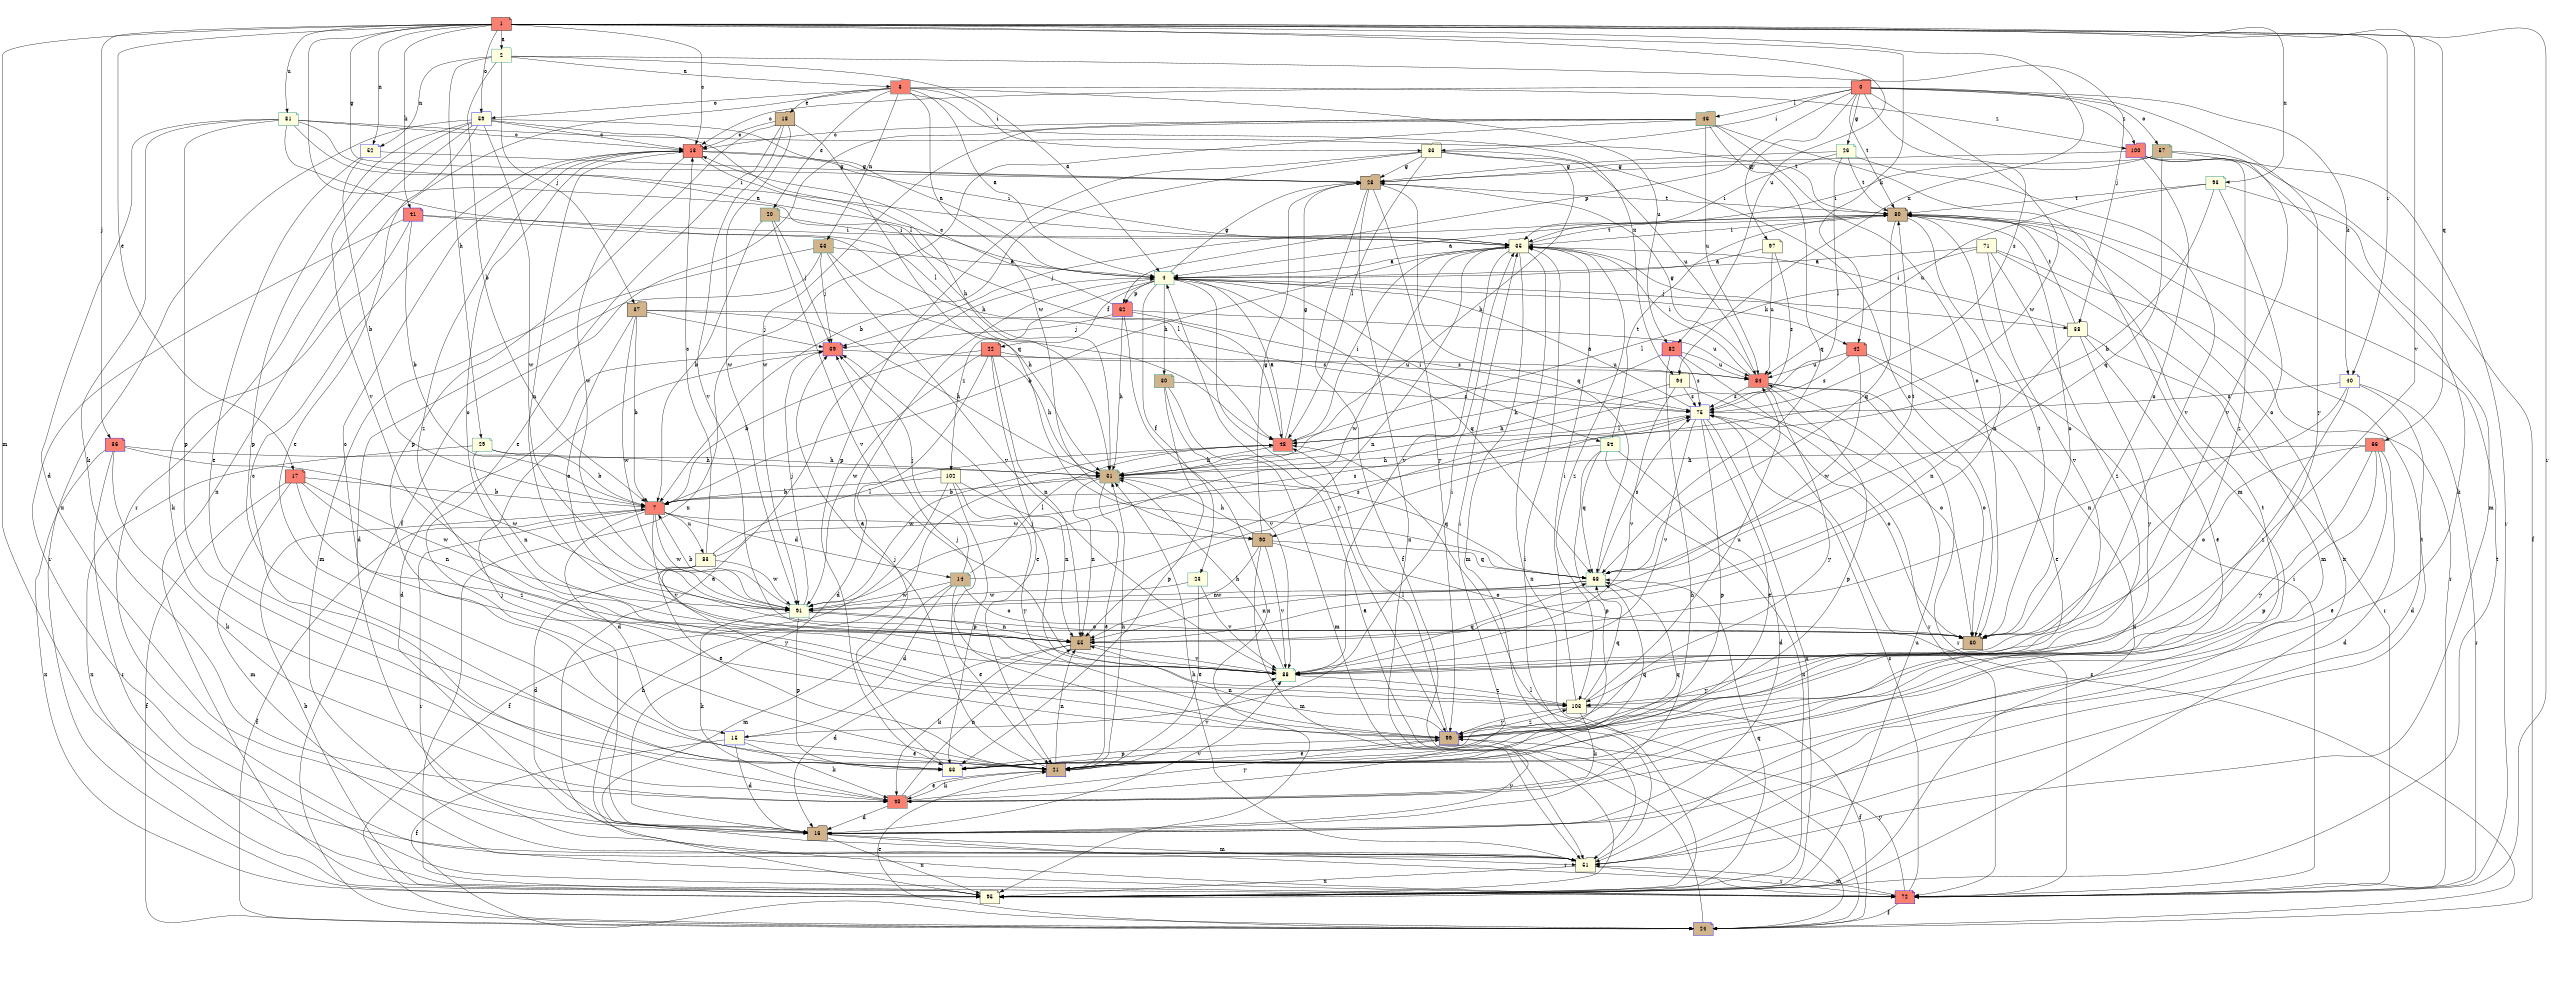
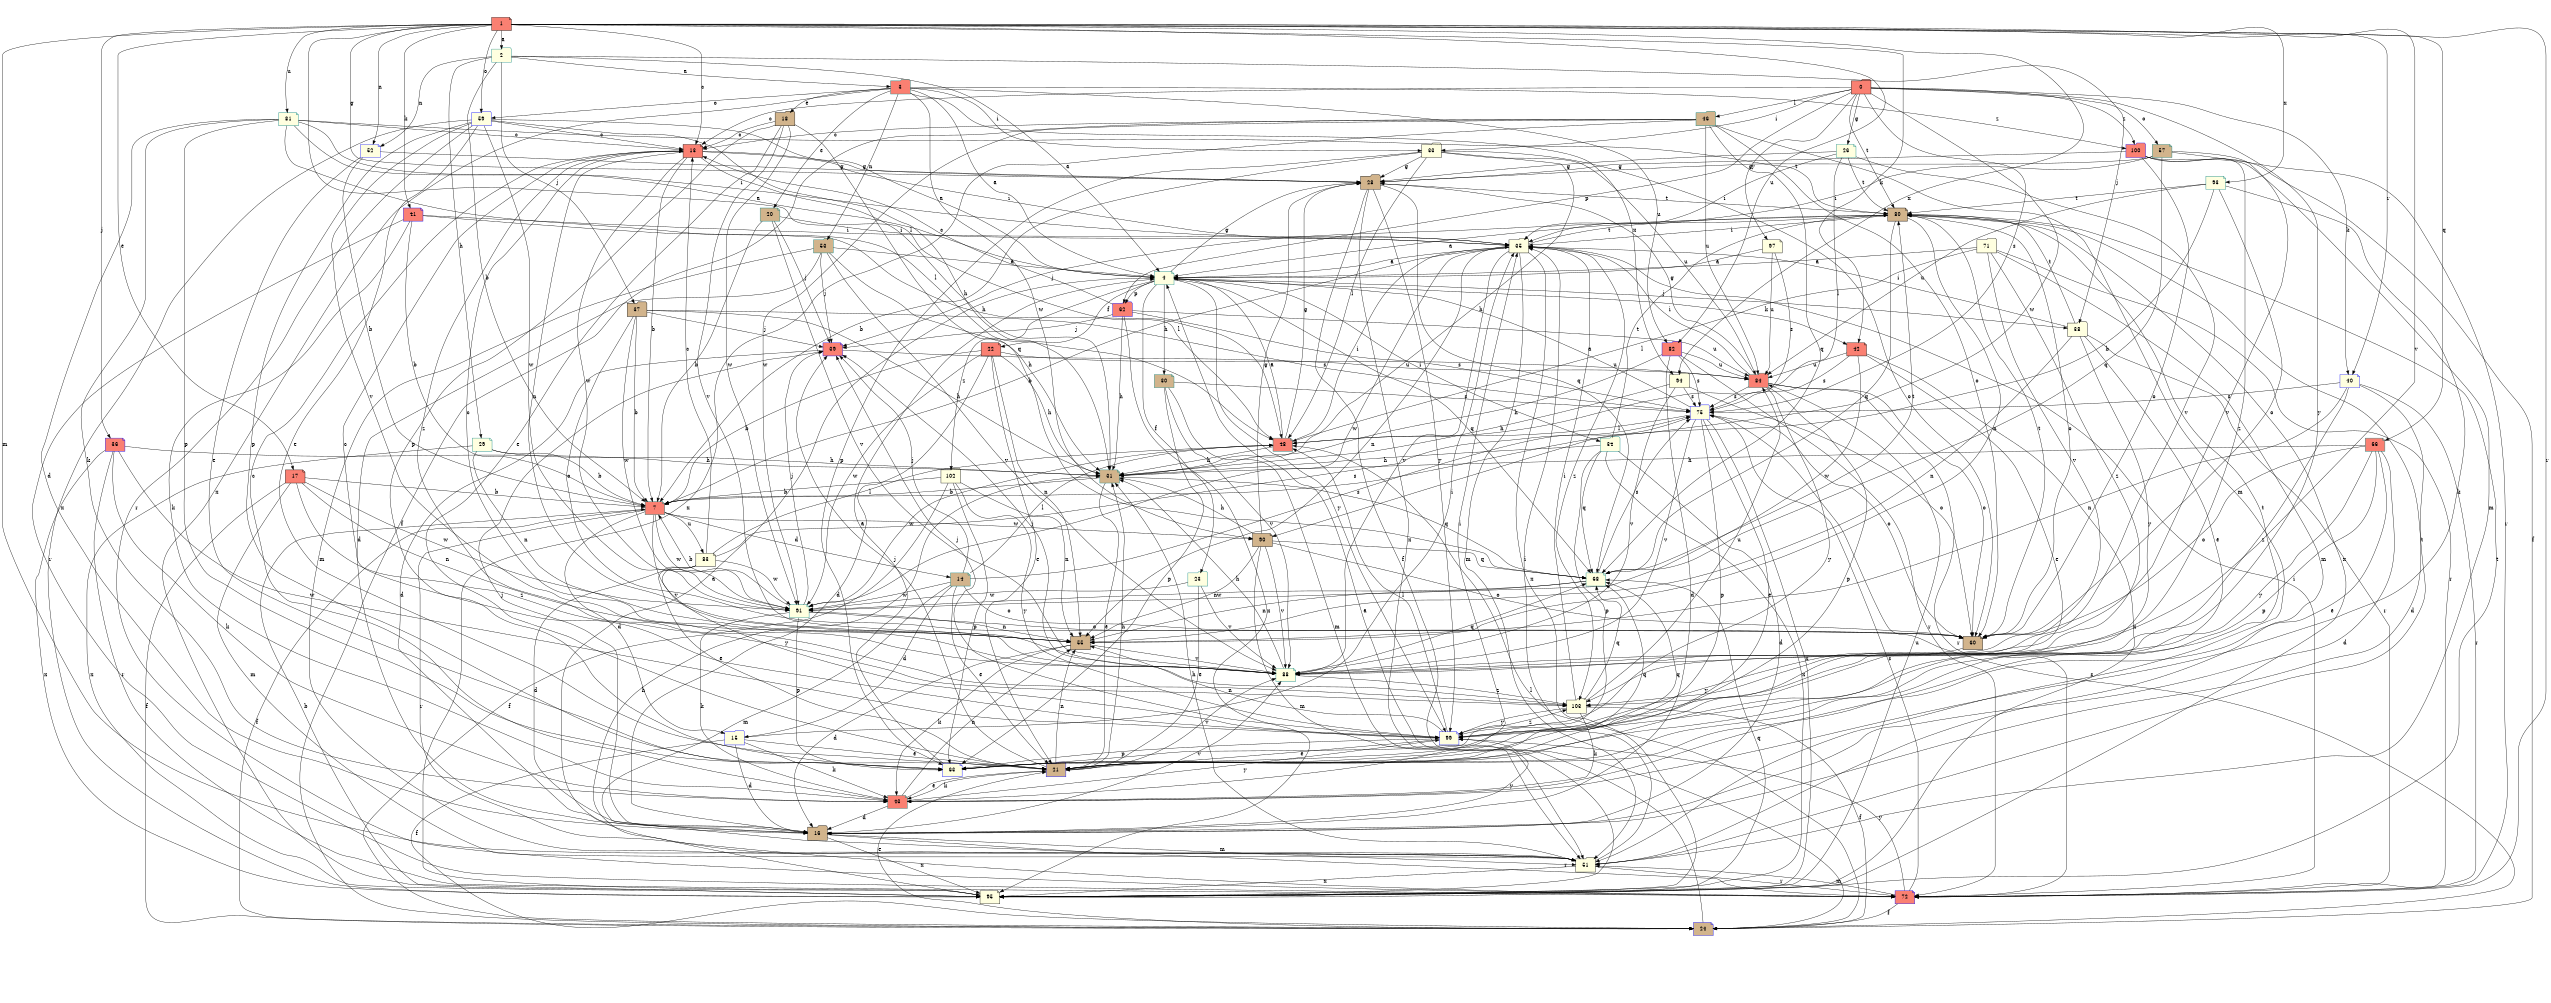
none -> (652, 324)
(461, 508) -> (746, 678)
(1091, 540) -> none
(1693, 595) -> (1693, 595)
(1449, 738) -> (1449, 738)
